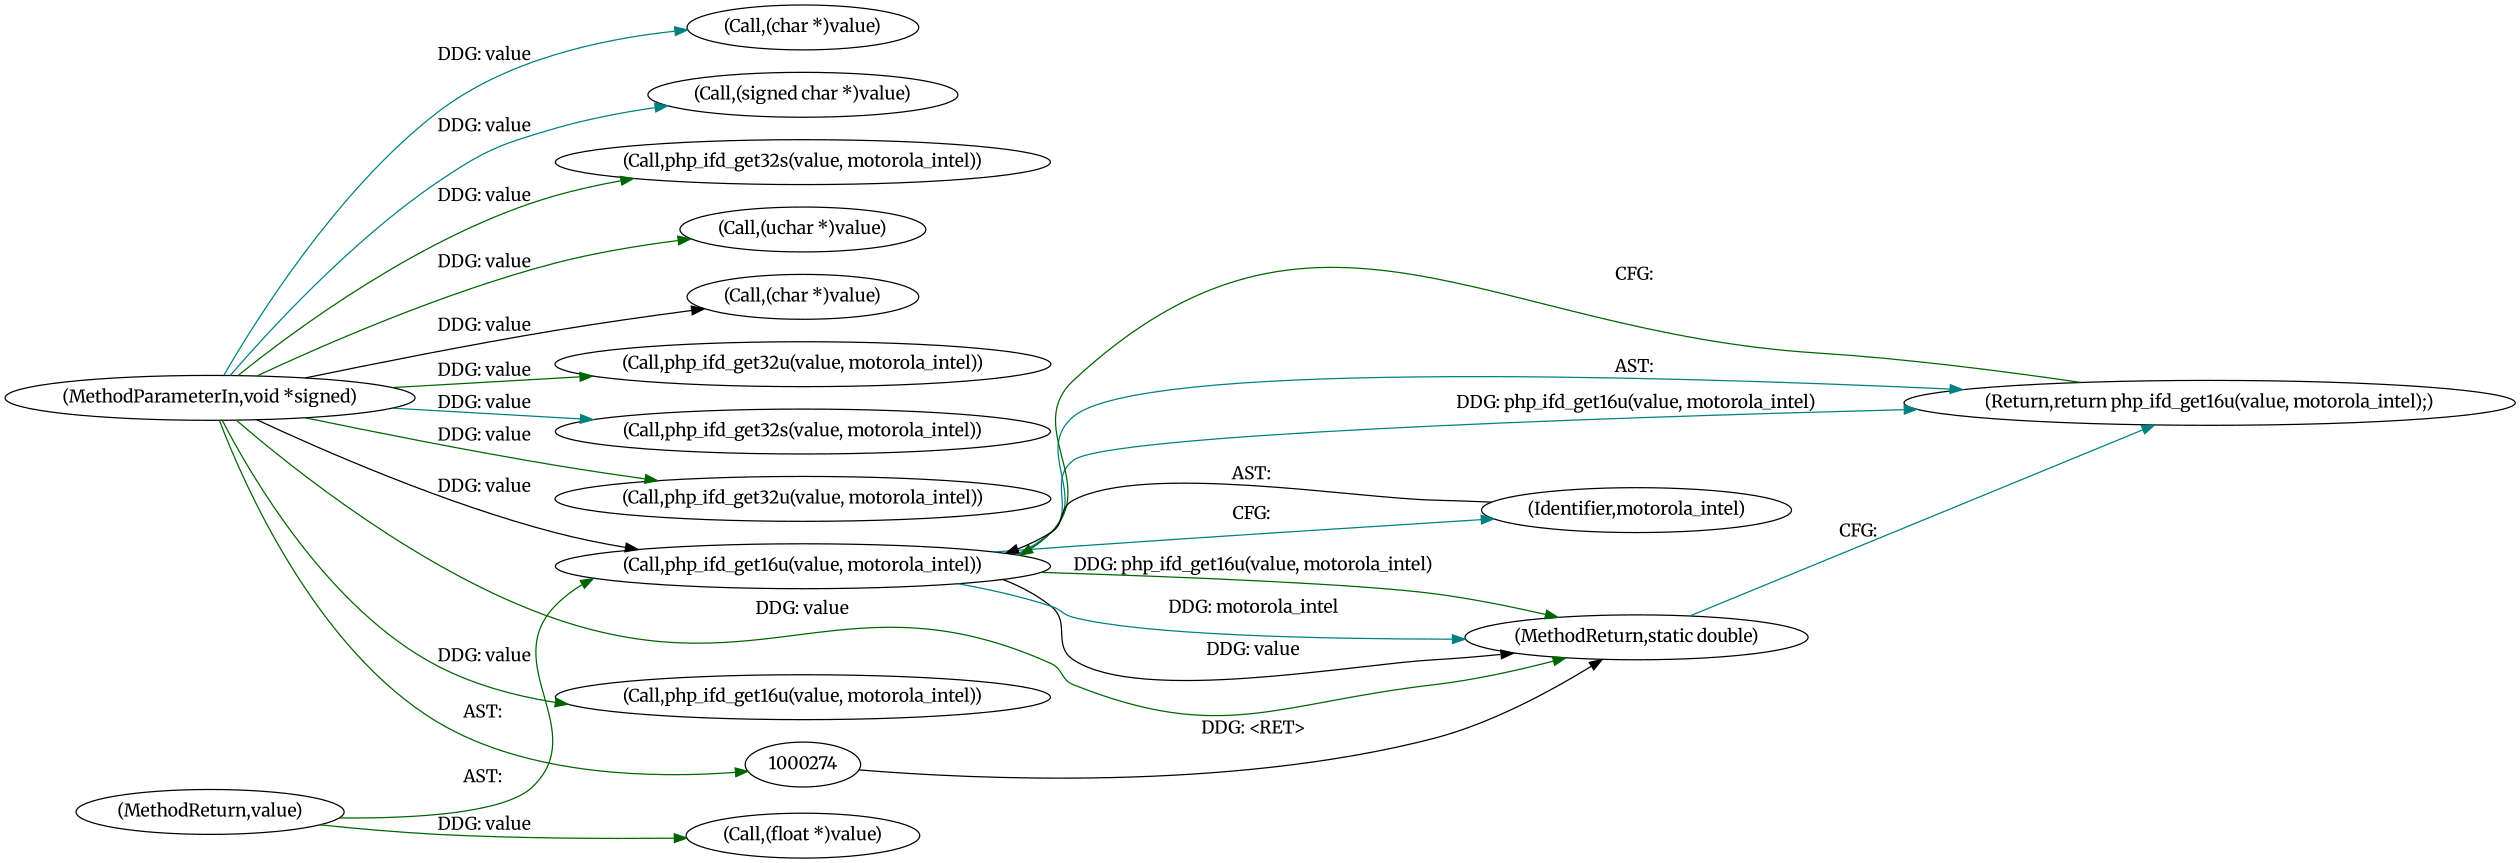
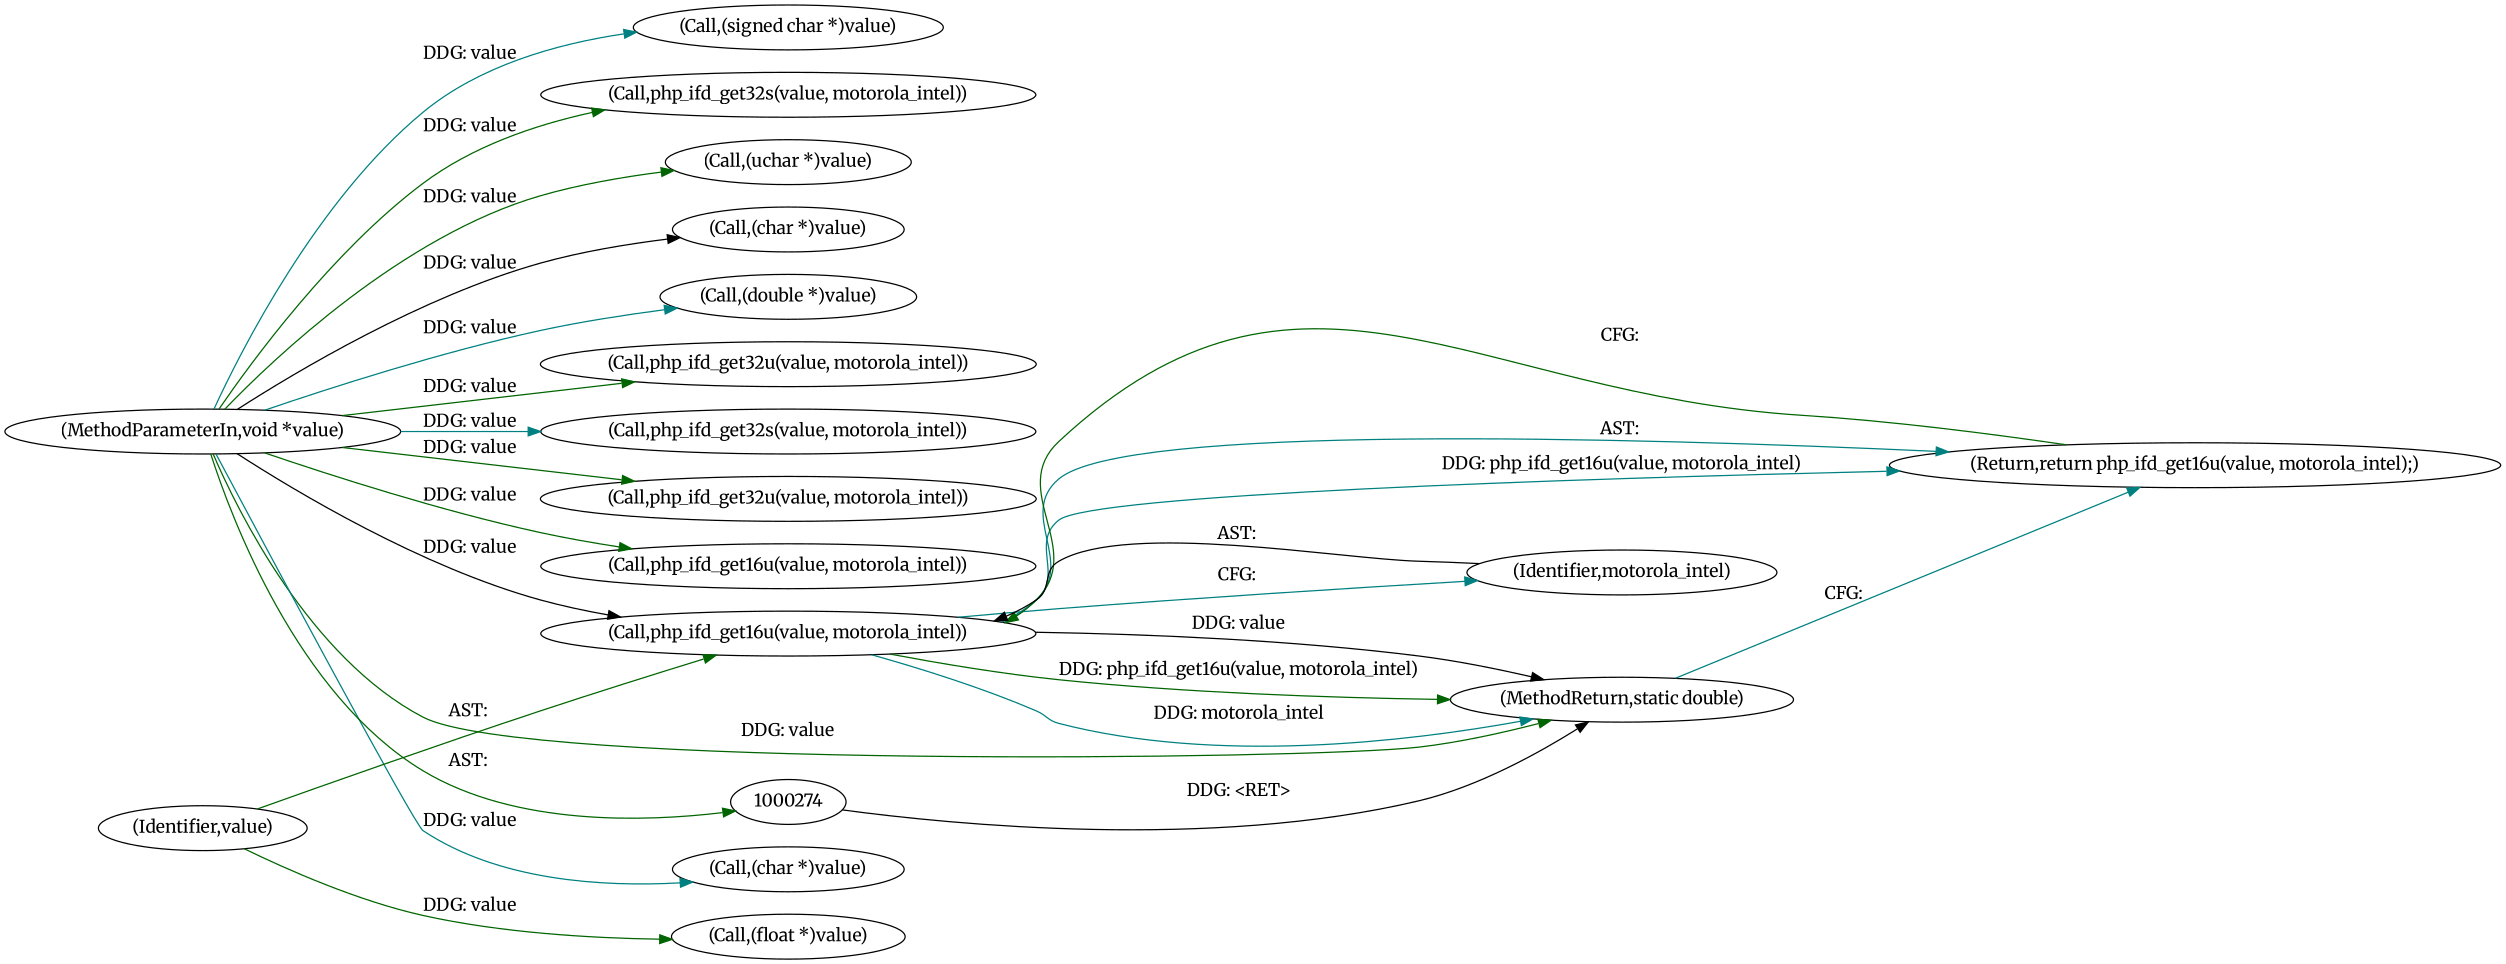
none -> (788, 297)
(210, 398) -> (203, 432)
(210, 812) -> (203, 828)
